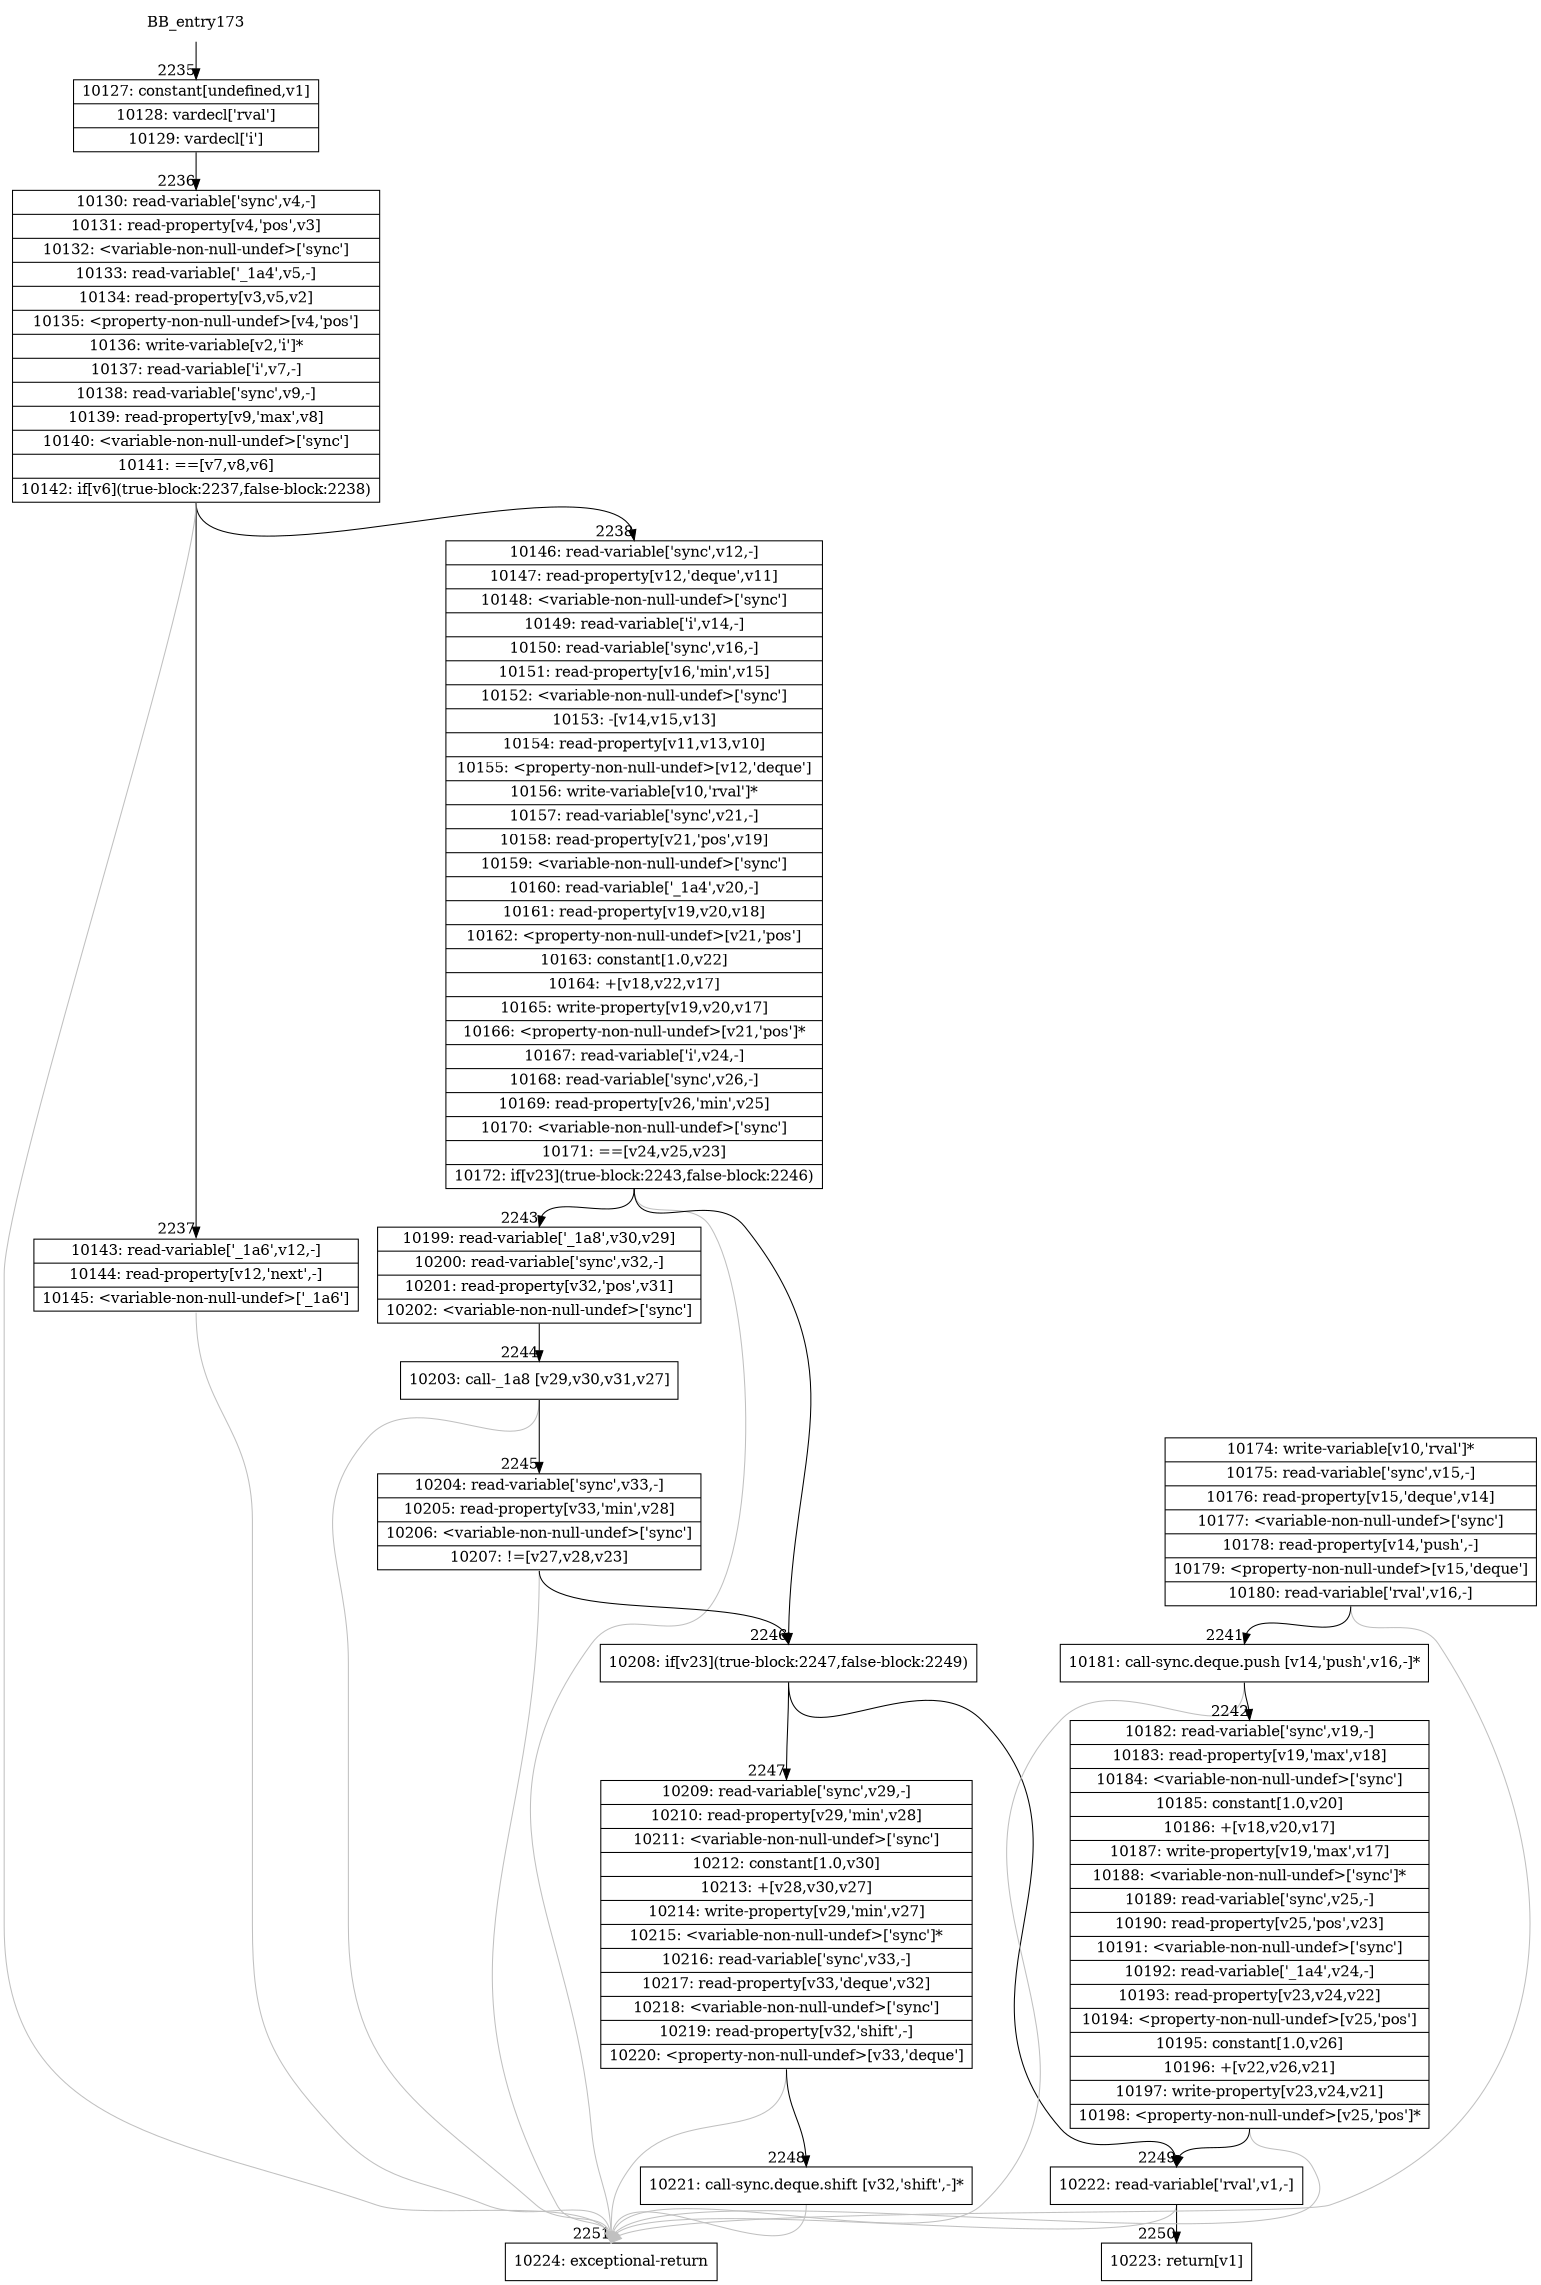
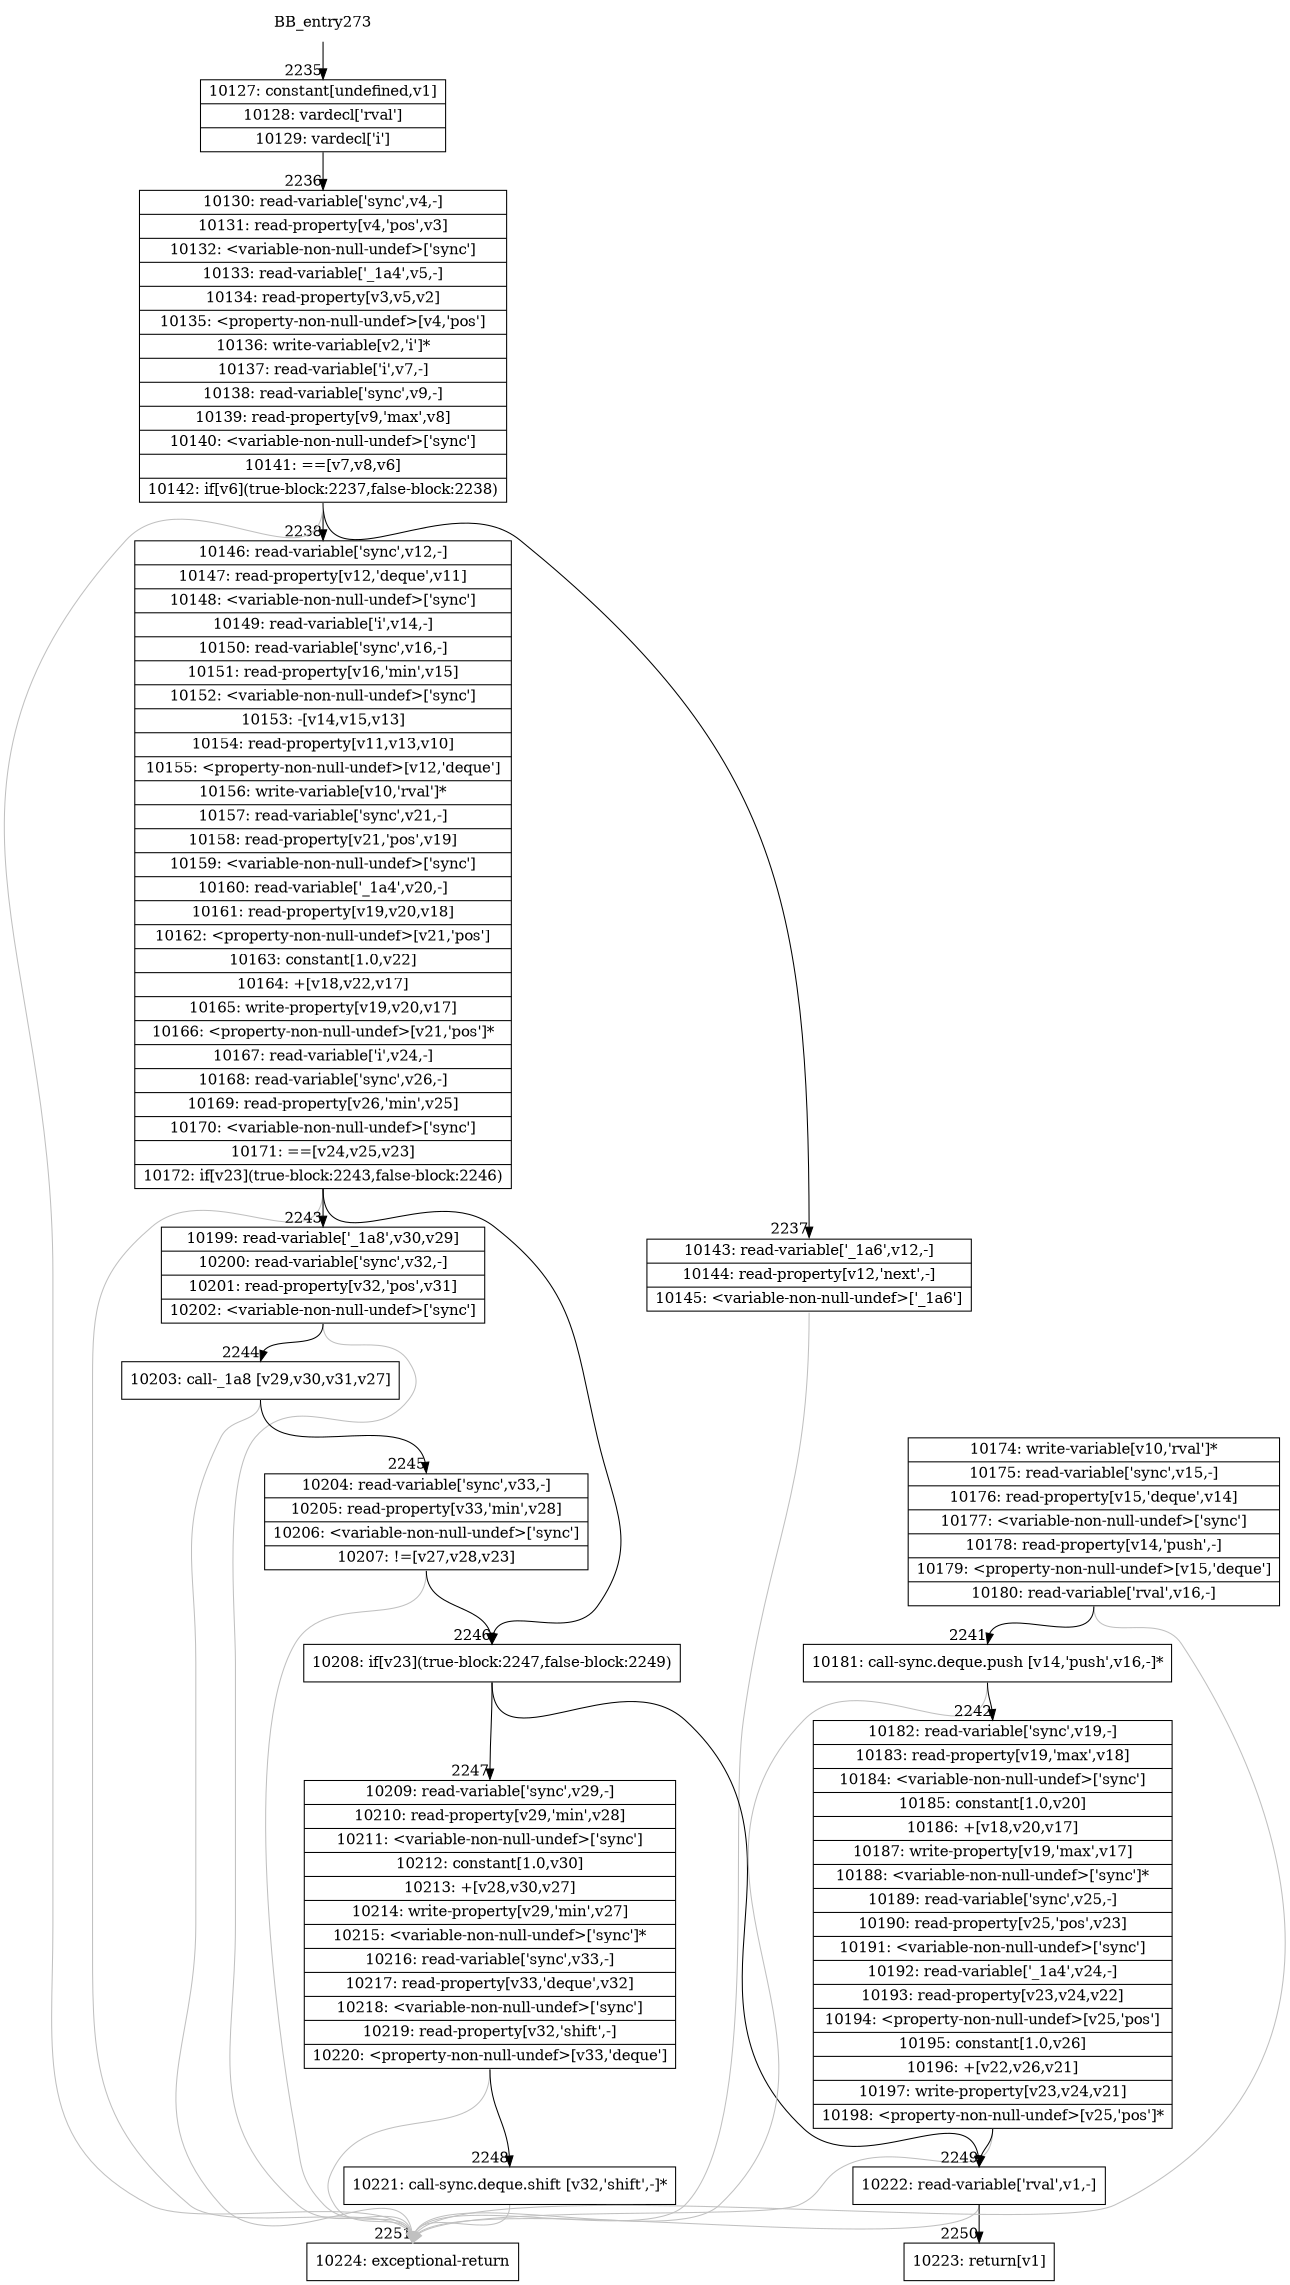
(196, 23) -> (323, 23)
none -> (235, 1736)
